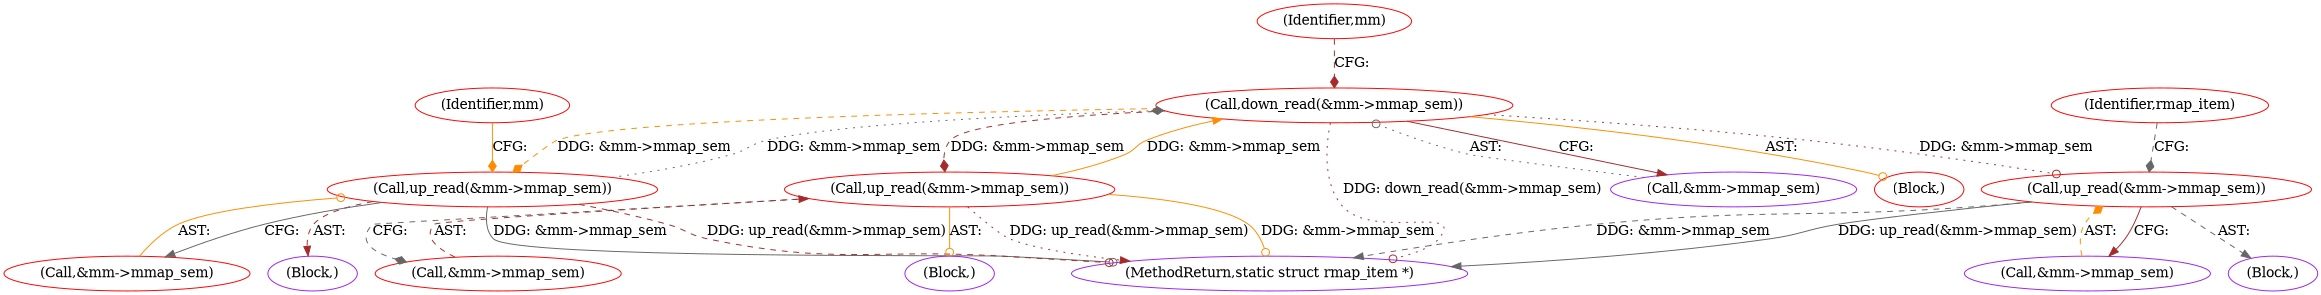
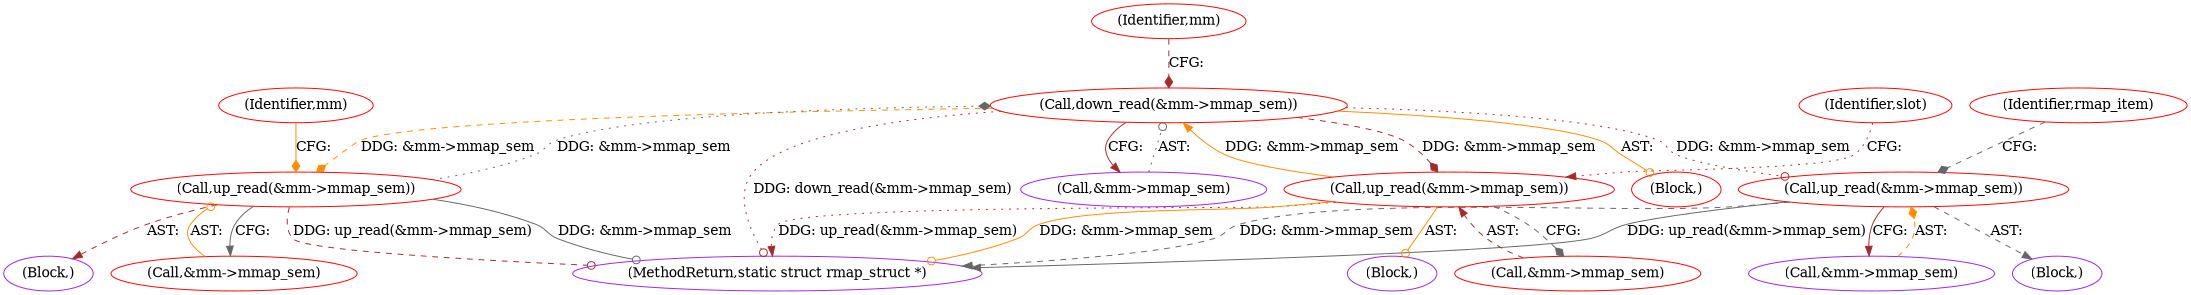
none -> (1875, 105)
(1270, 274) -> (777, 274)
